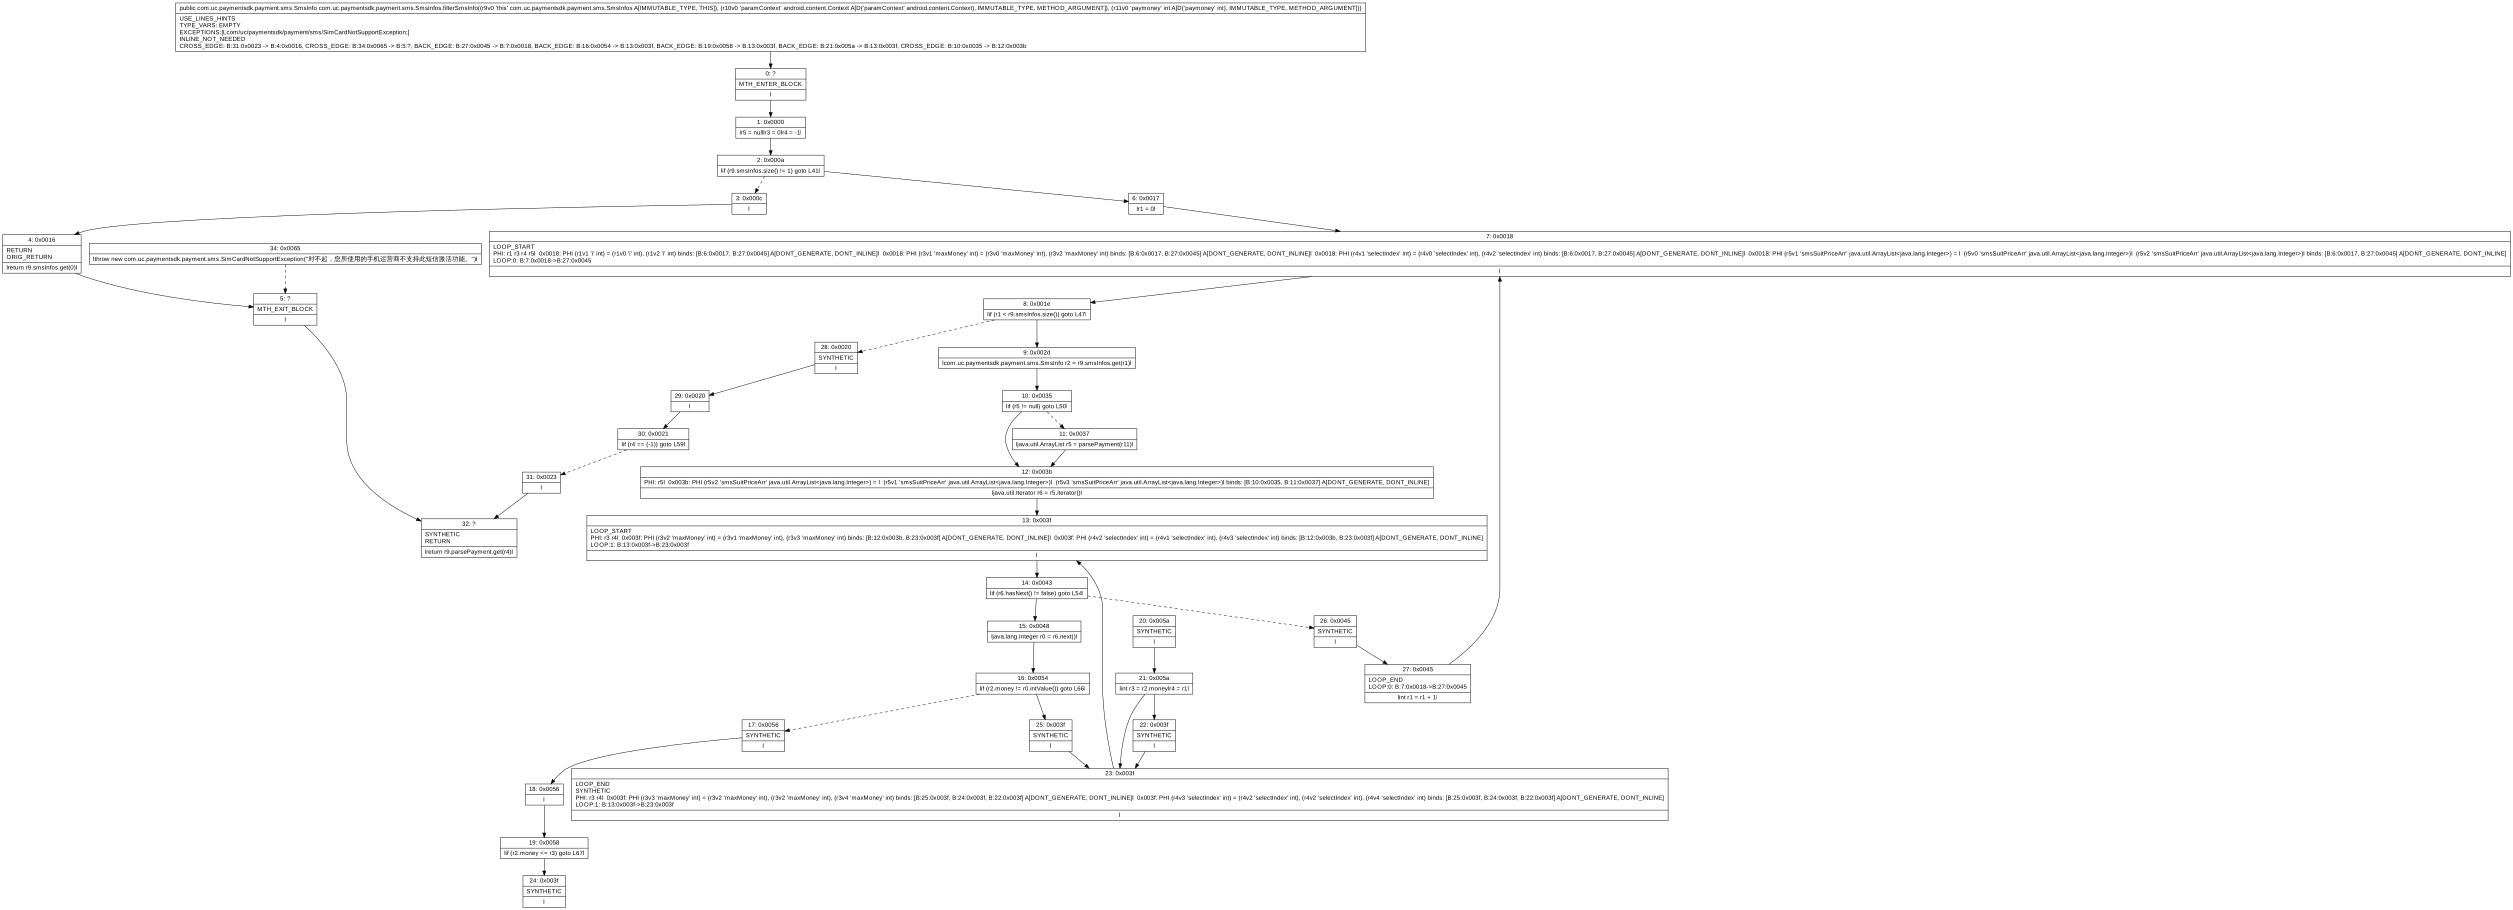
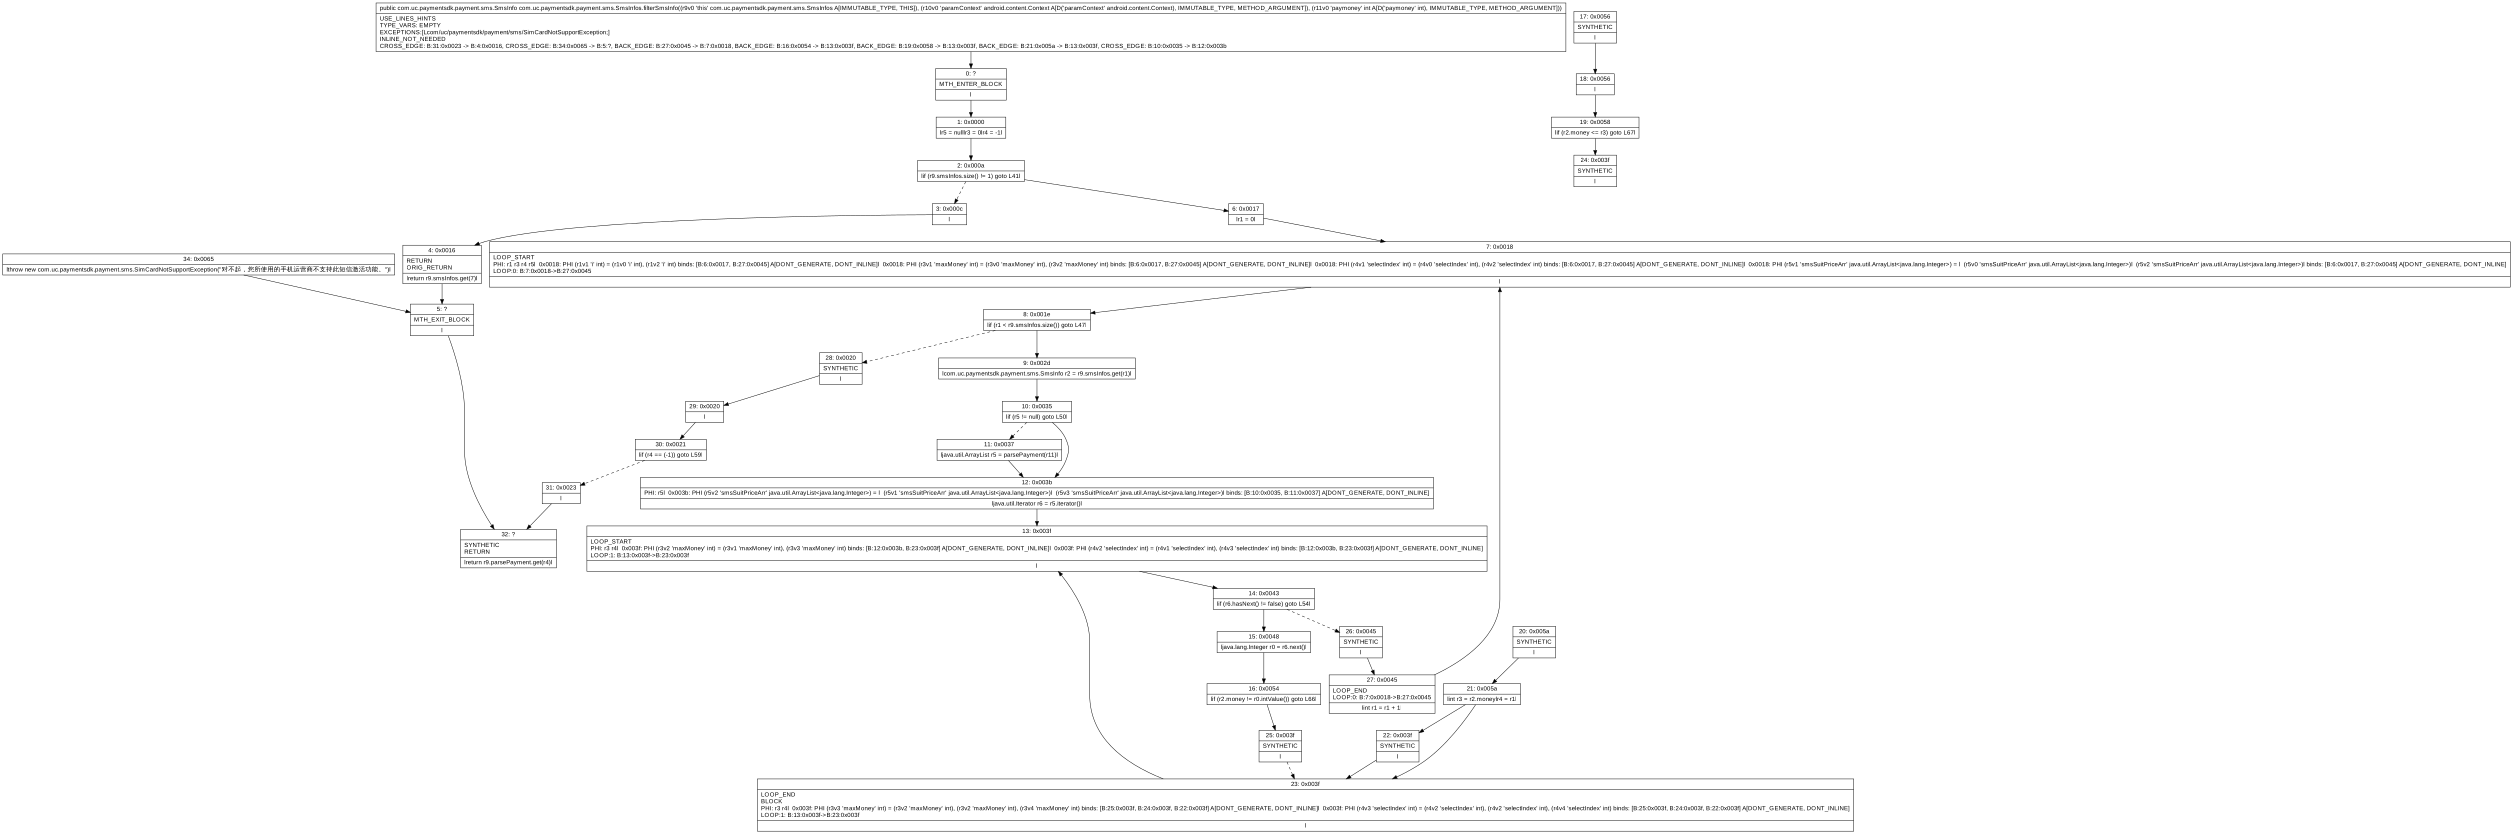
(42, 268) -> (442, 278)
(285, 277) -> (325, 293)
(884, 712) -> none
(1077, 758) -> (1290, 768)
(593, 791) -> (772, 801)
